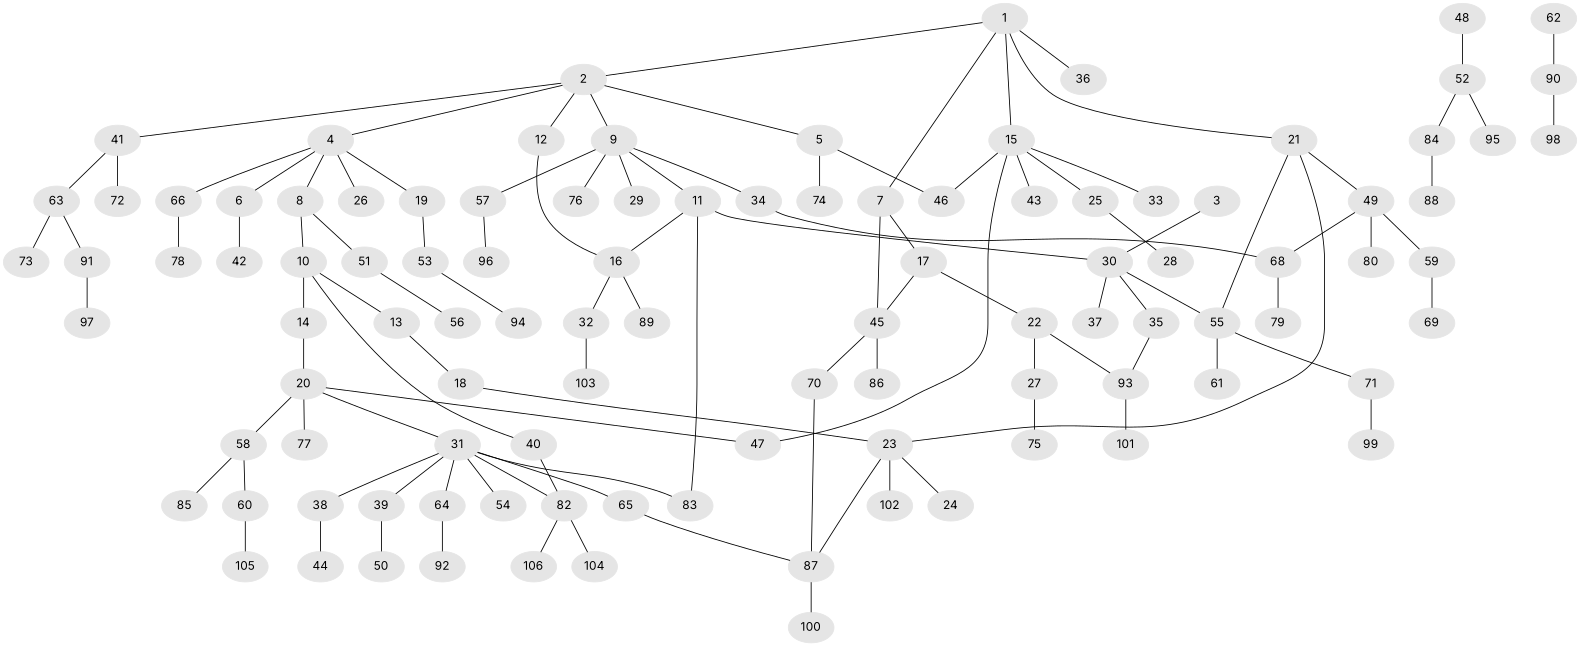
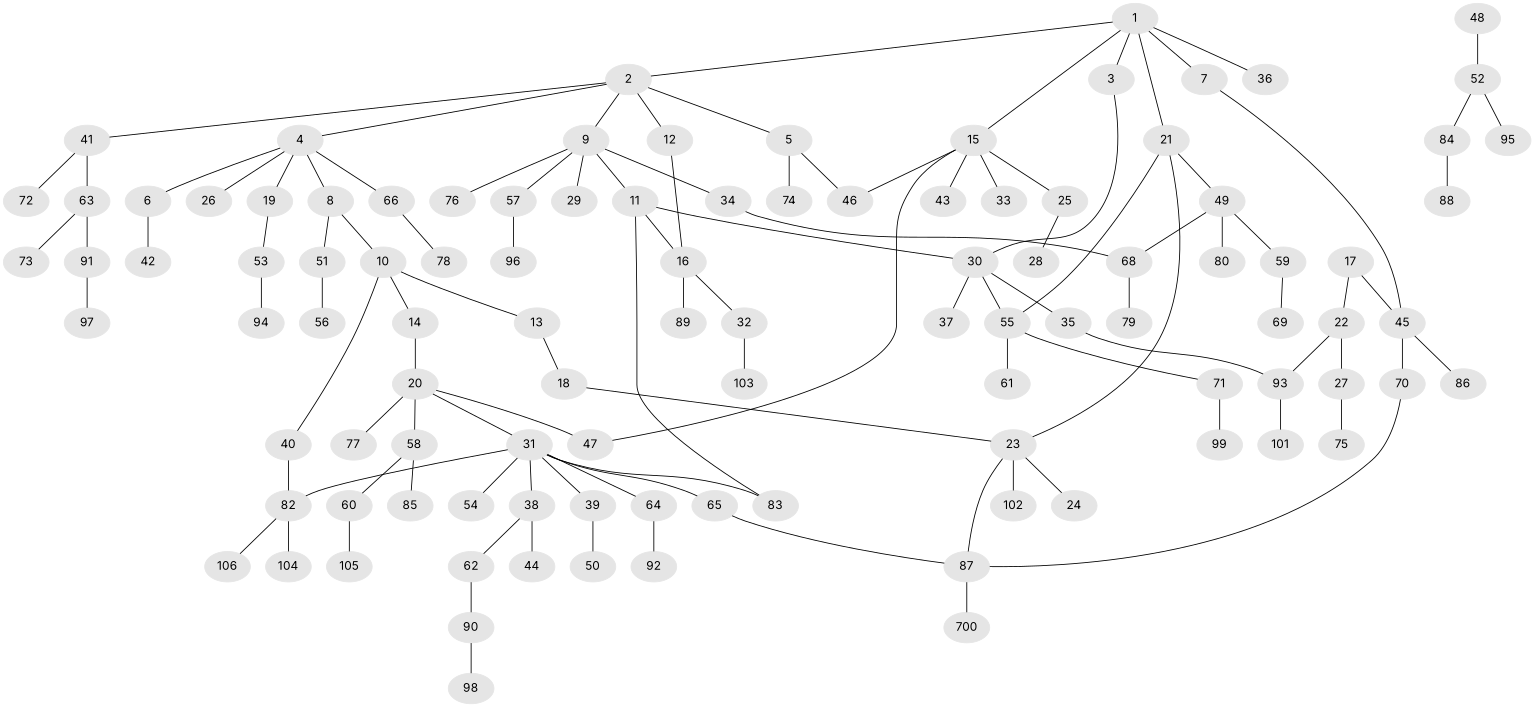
none -> (1123, 49)
(902, 232) -> none
none -> (502, 536)
(811, 628) -> (967, 628)
